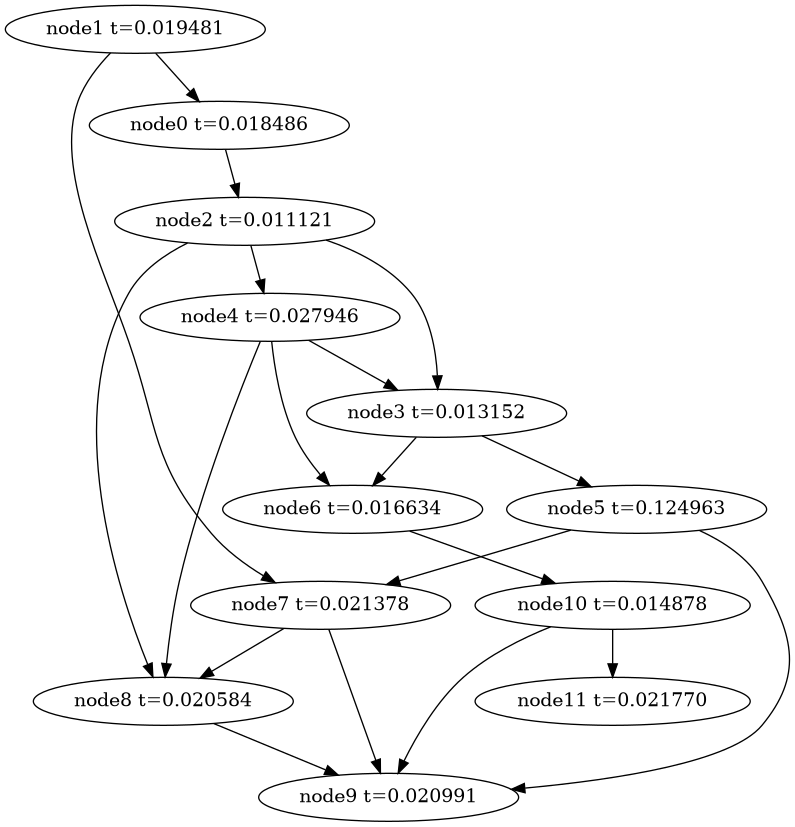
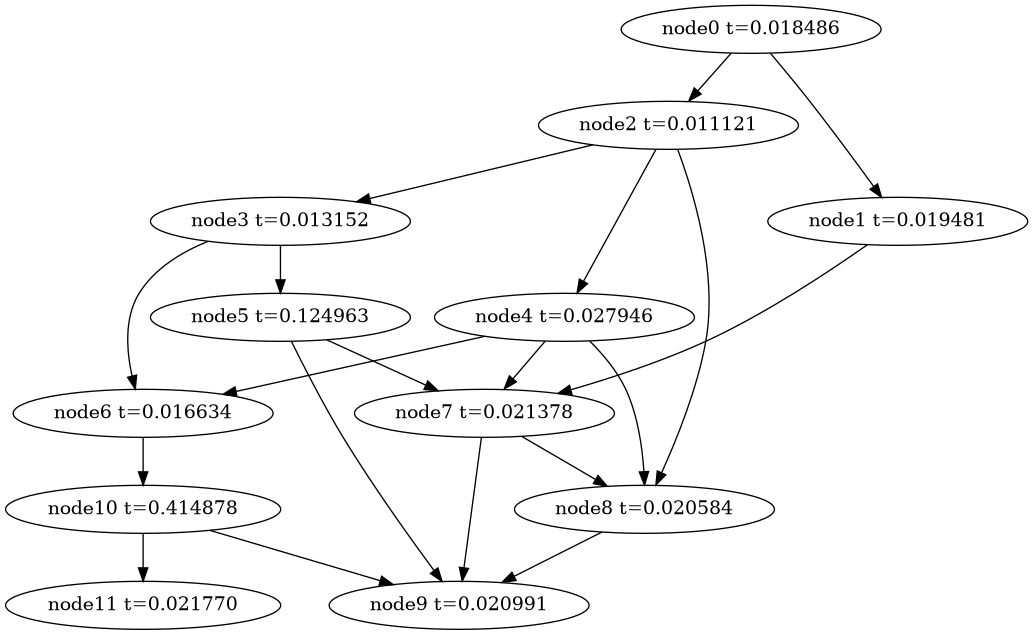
(173, 72) -> (823, 119)
(347, 362) -> (529, 360)
(613, 605) -> (143, 509)
